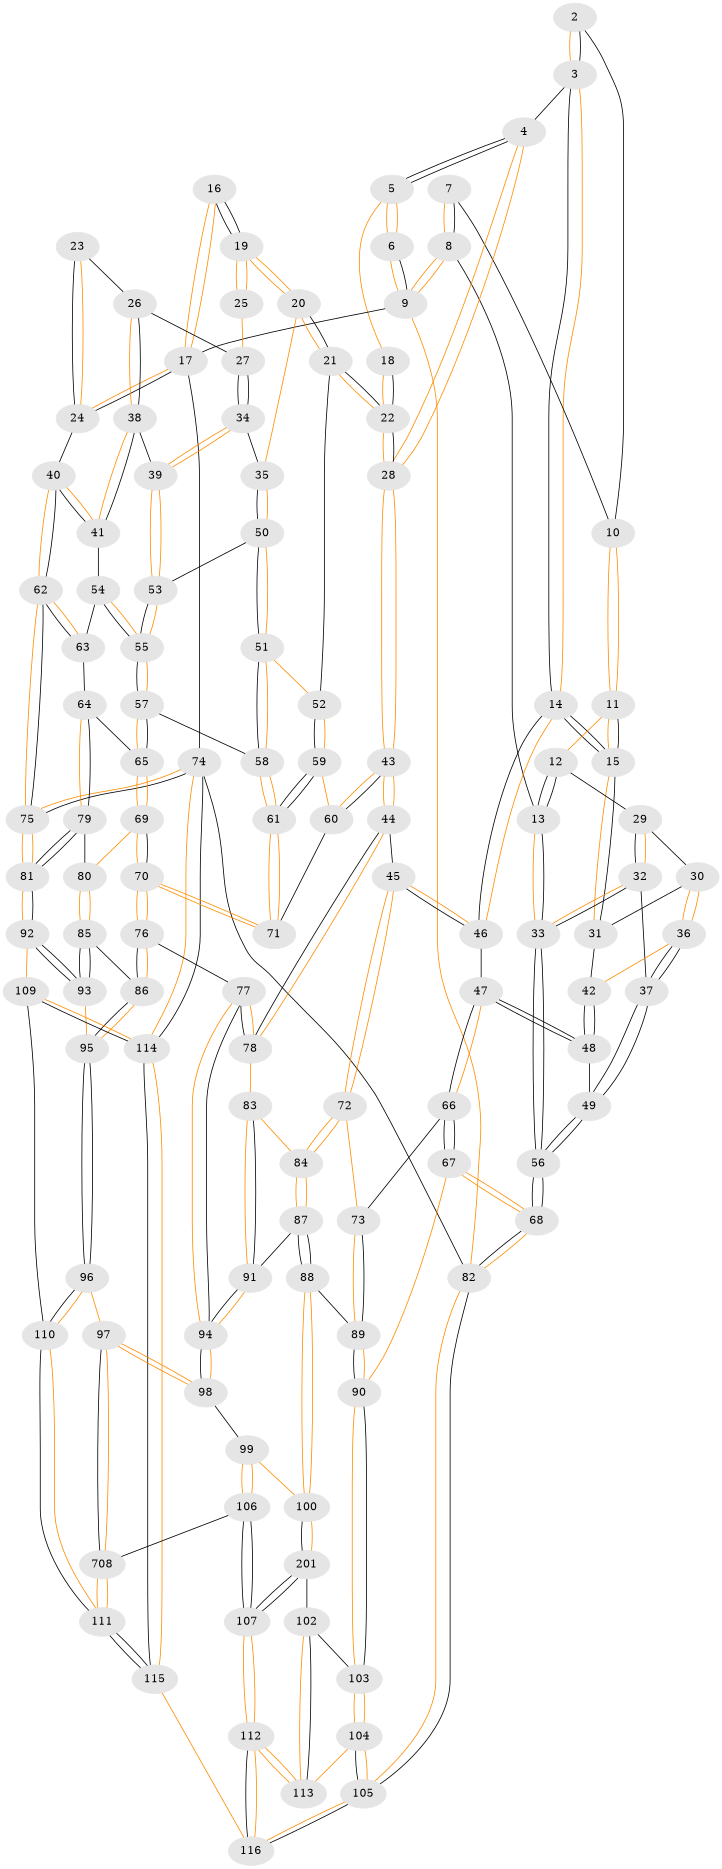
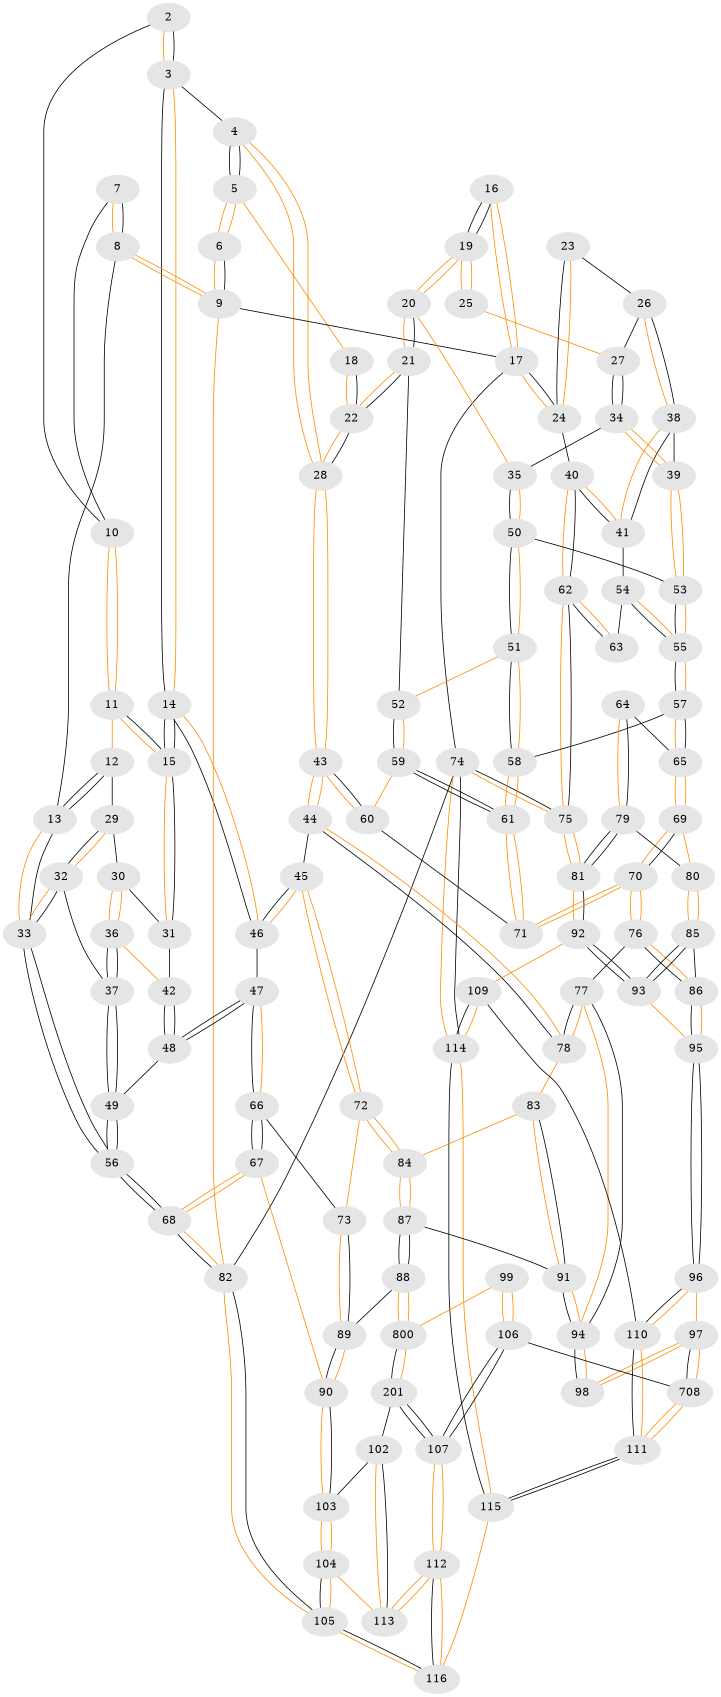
(84, 677) -> none
(227, 1421) -> none
(307, 1507) -> (403, 1335)
